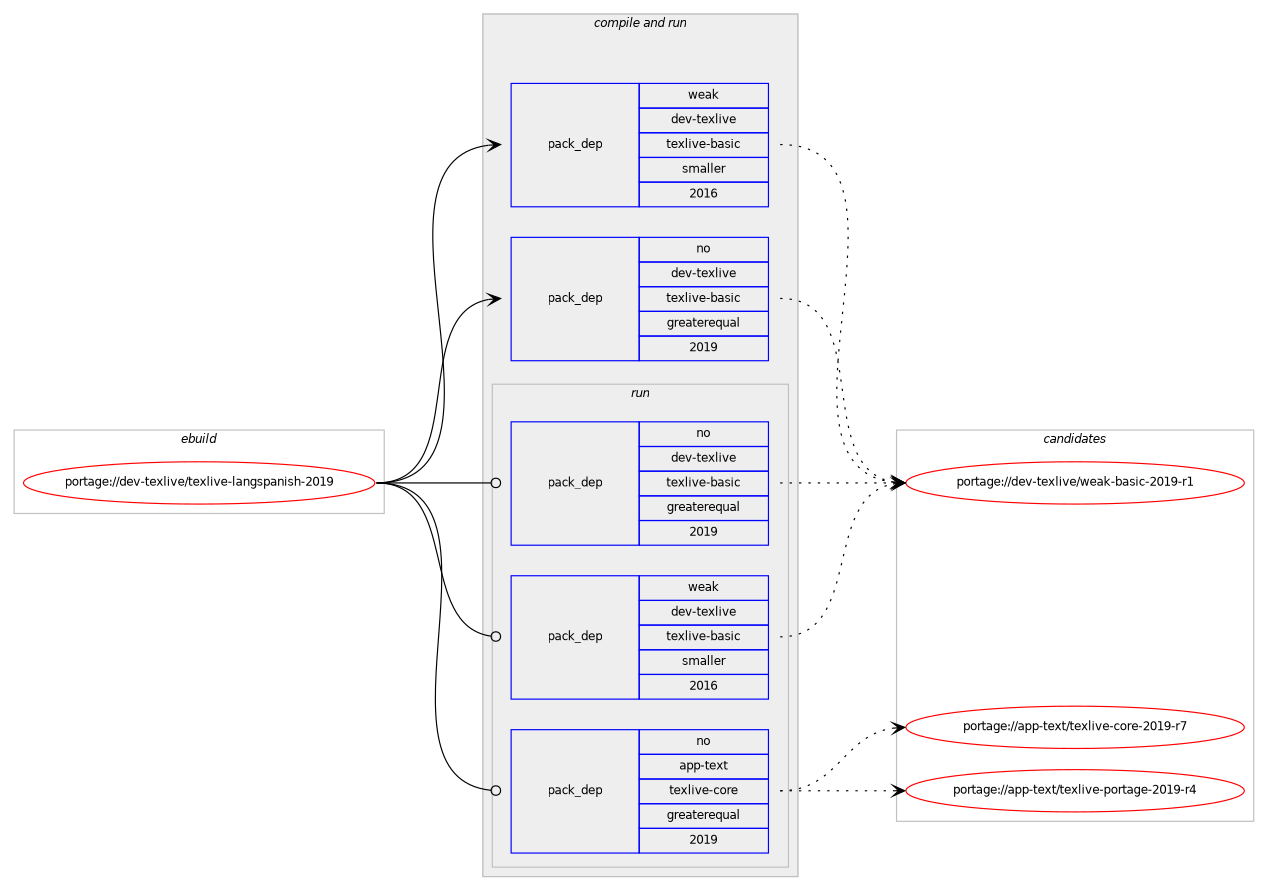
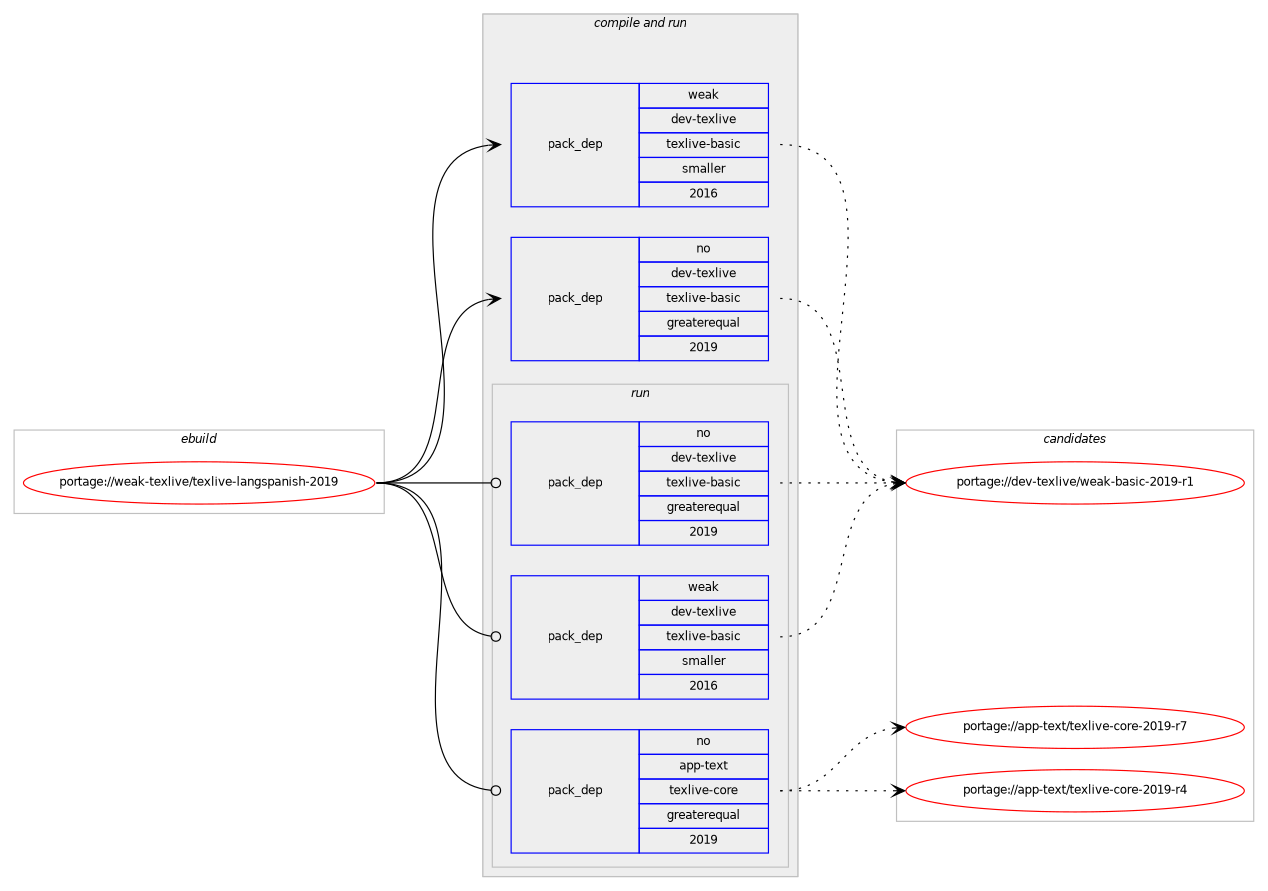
(199, 483) -> (199, 483)
(1075, 791) -> (1075, 791)
